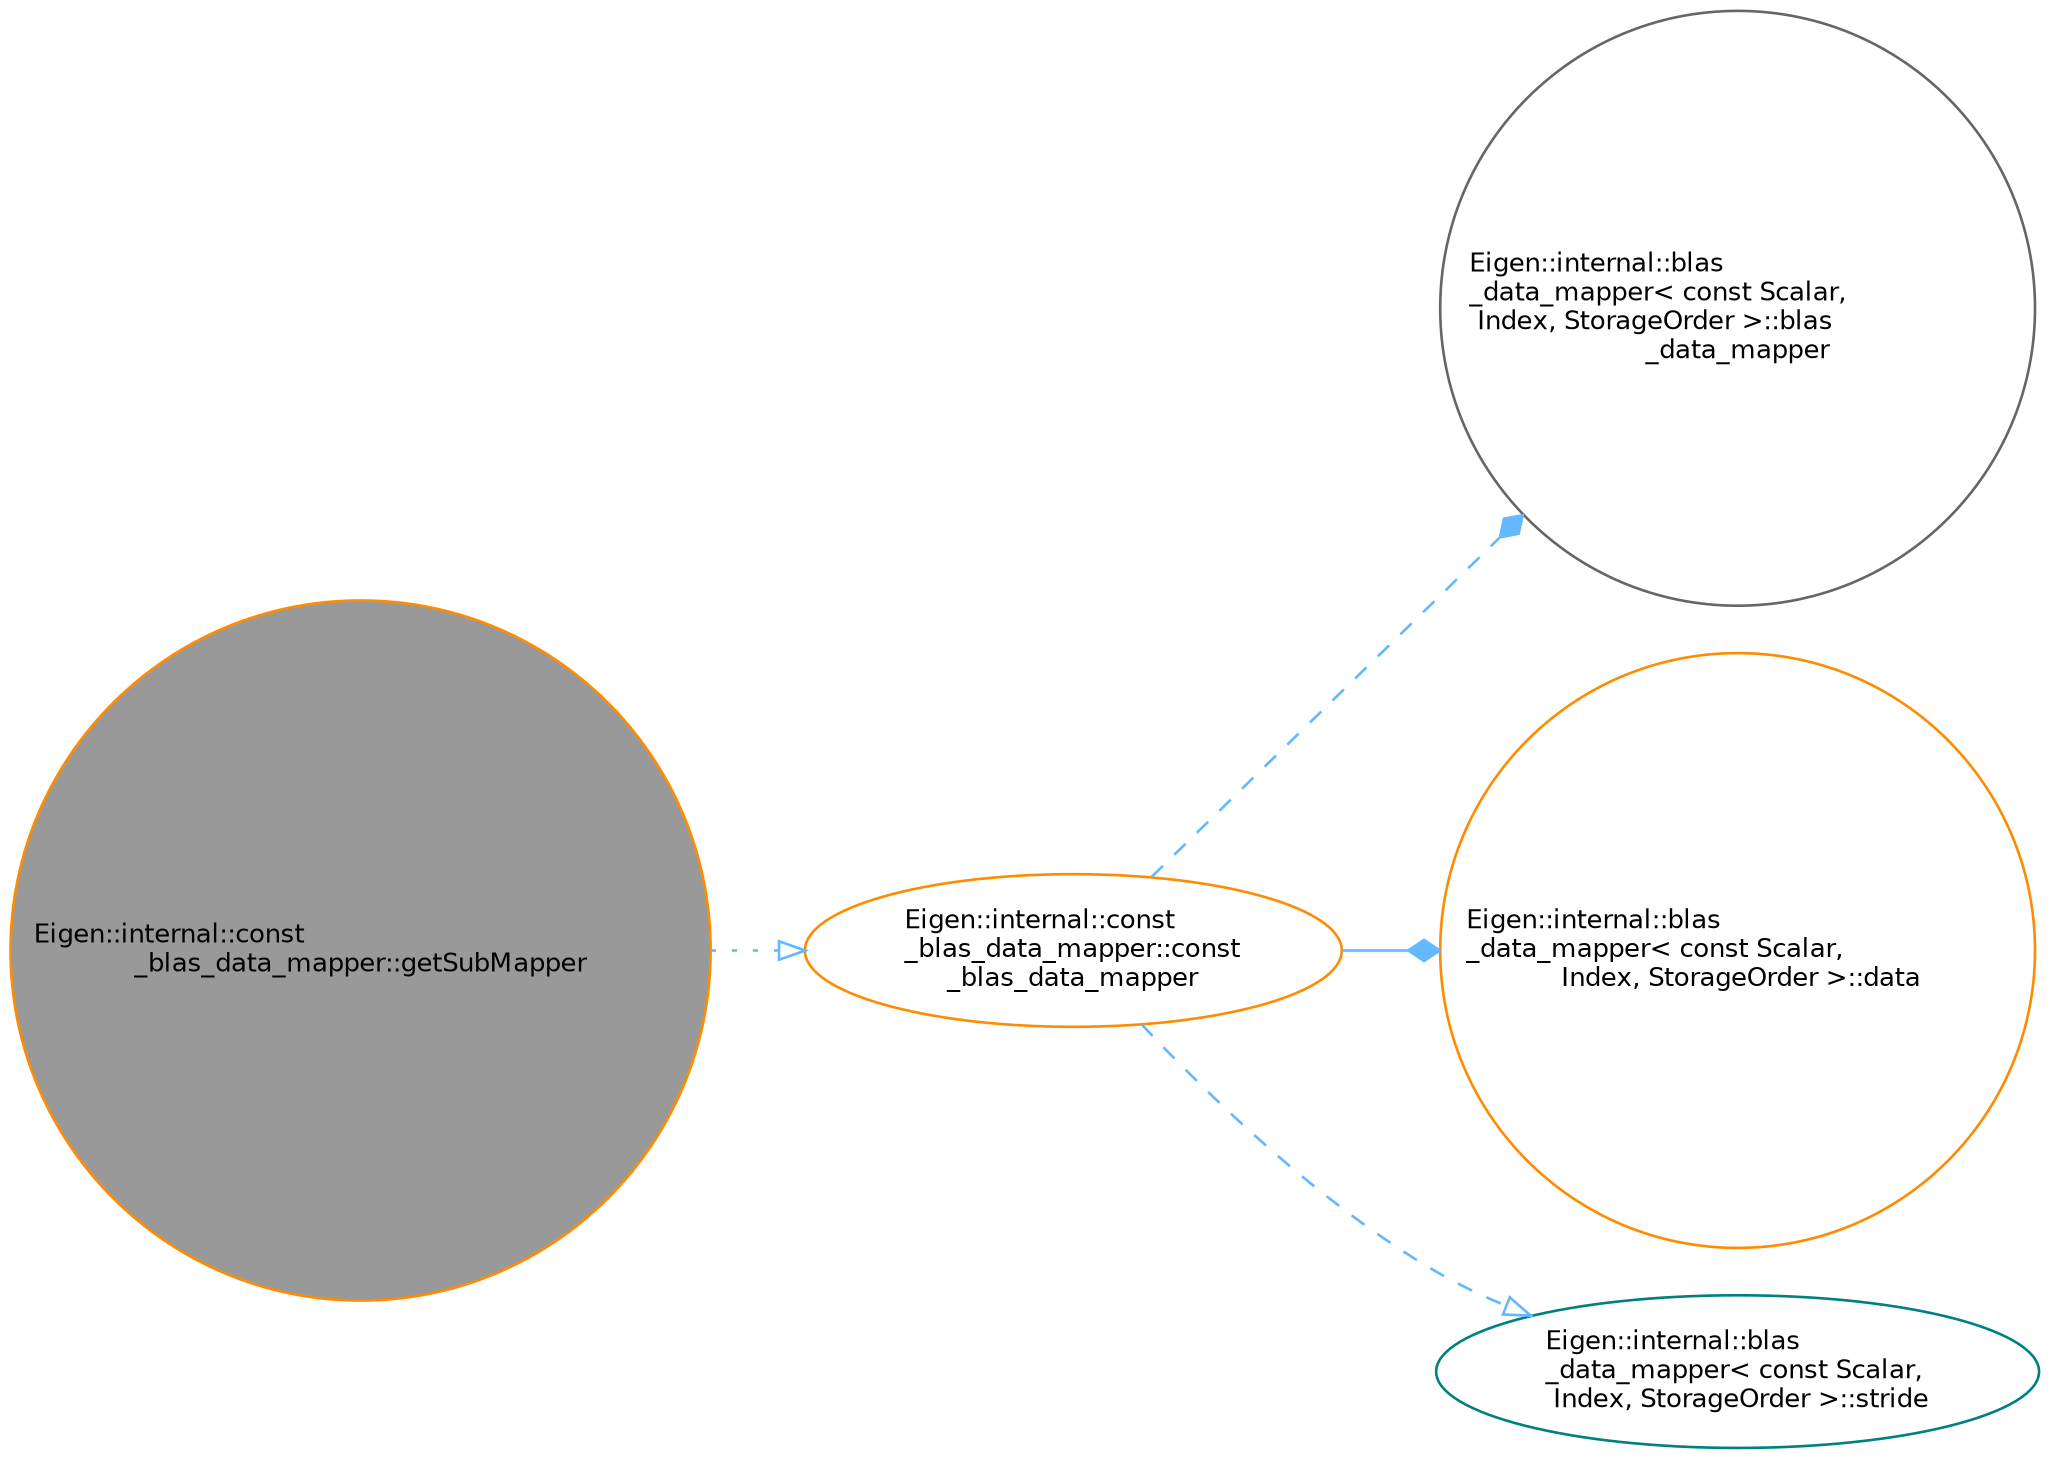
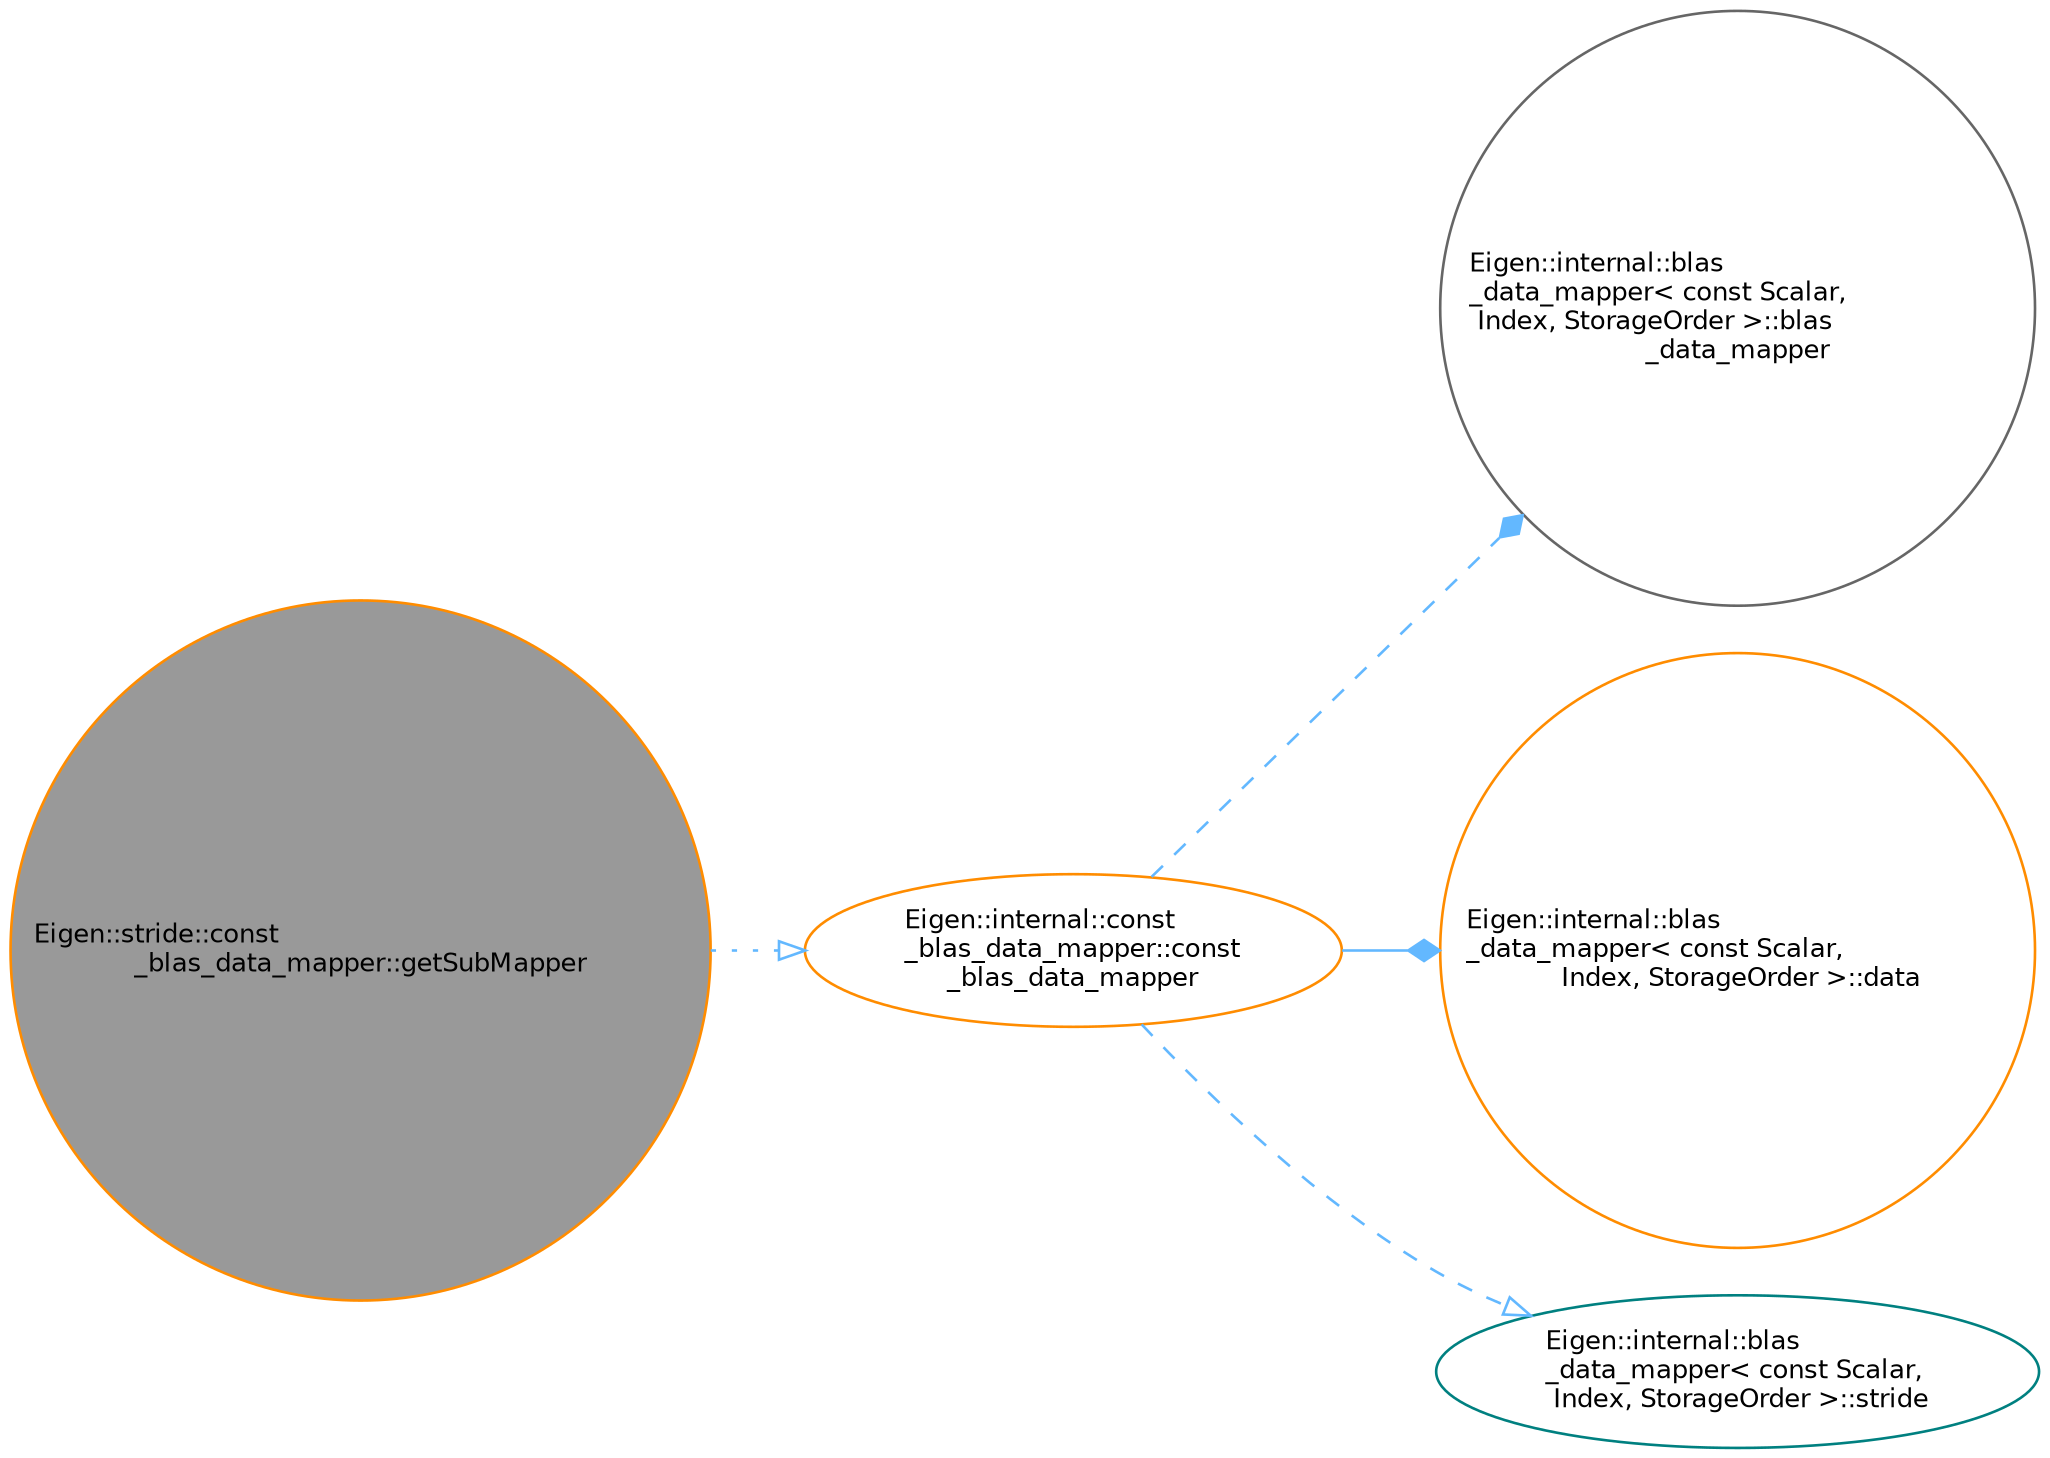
(361, 951) -> (361, 951)
